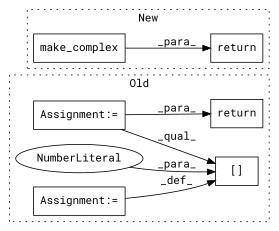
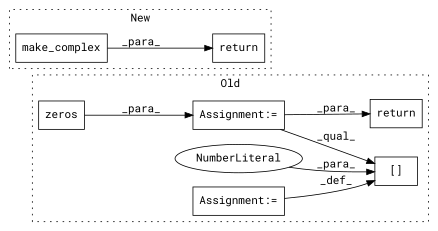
none -> (62, 115)
